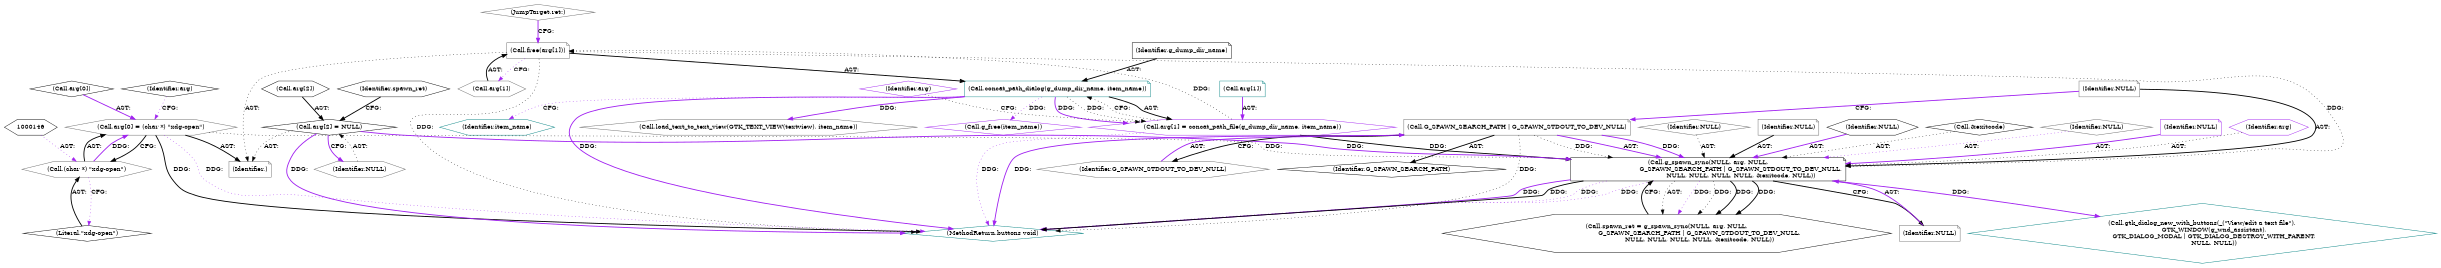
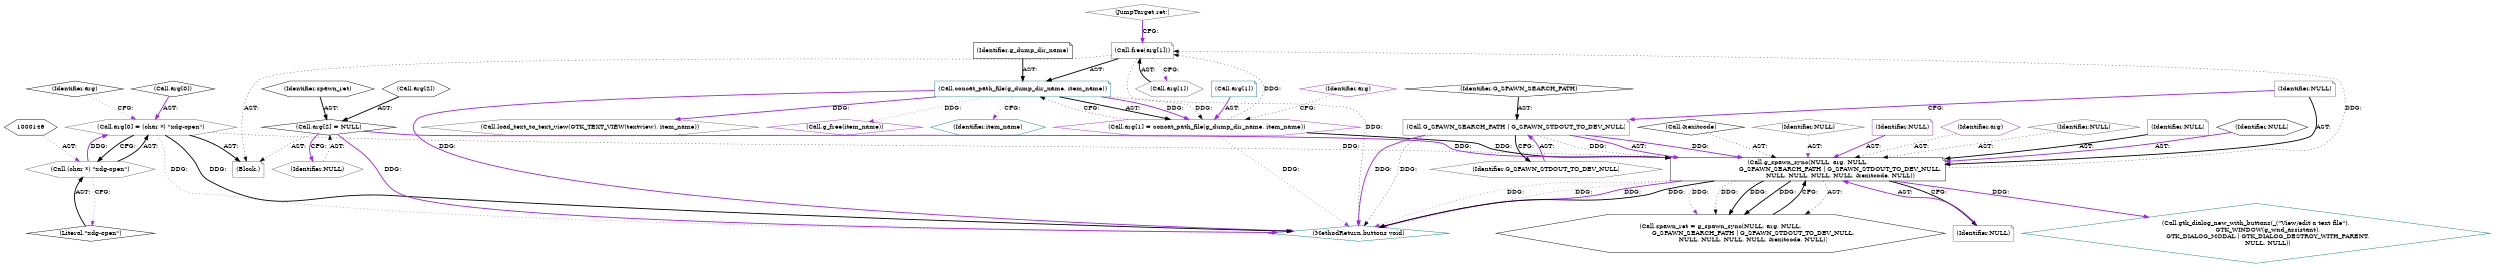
(1058, 89) -> (1023, 89)
(374, 108) -> (332, 108)
(1455, 148) -> (1518, 106)
(250, 169) -> (248, 169)
